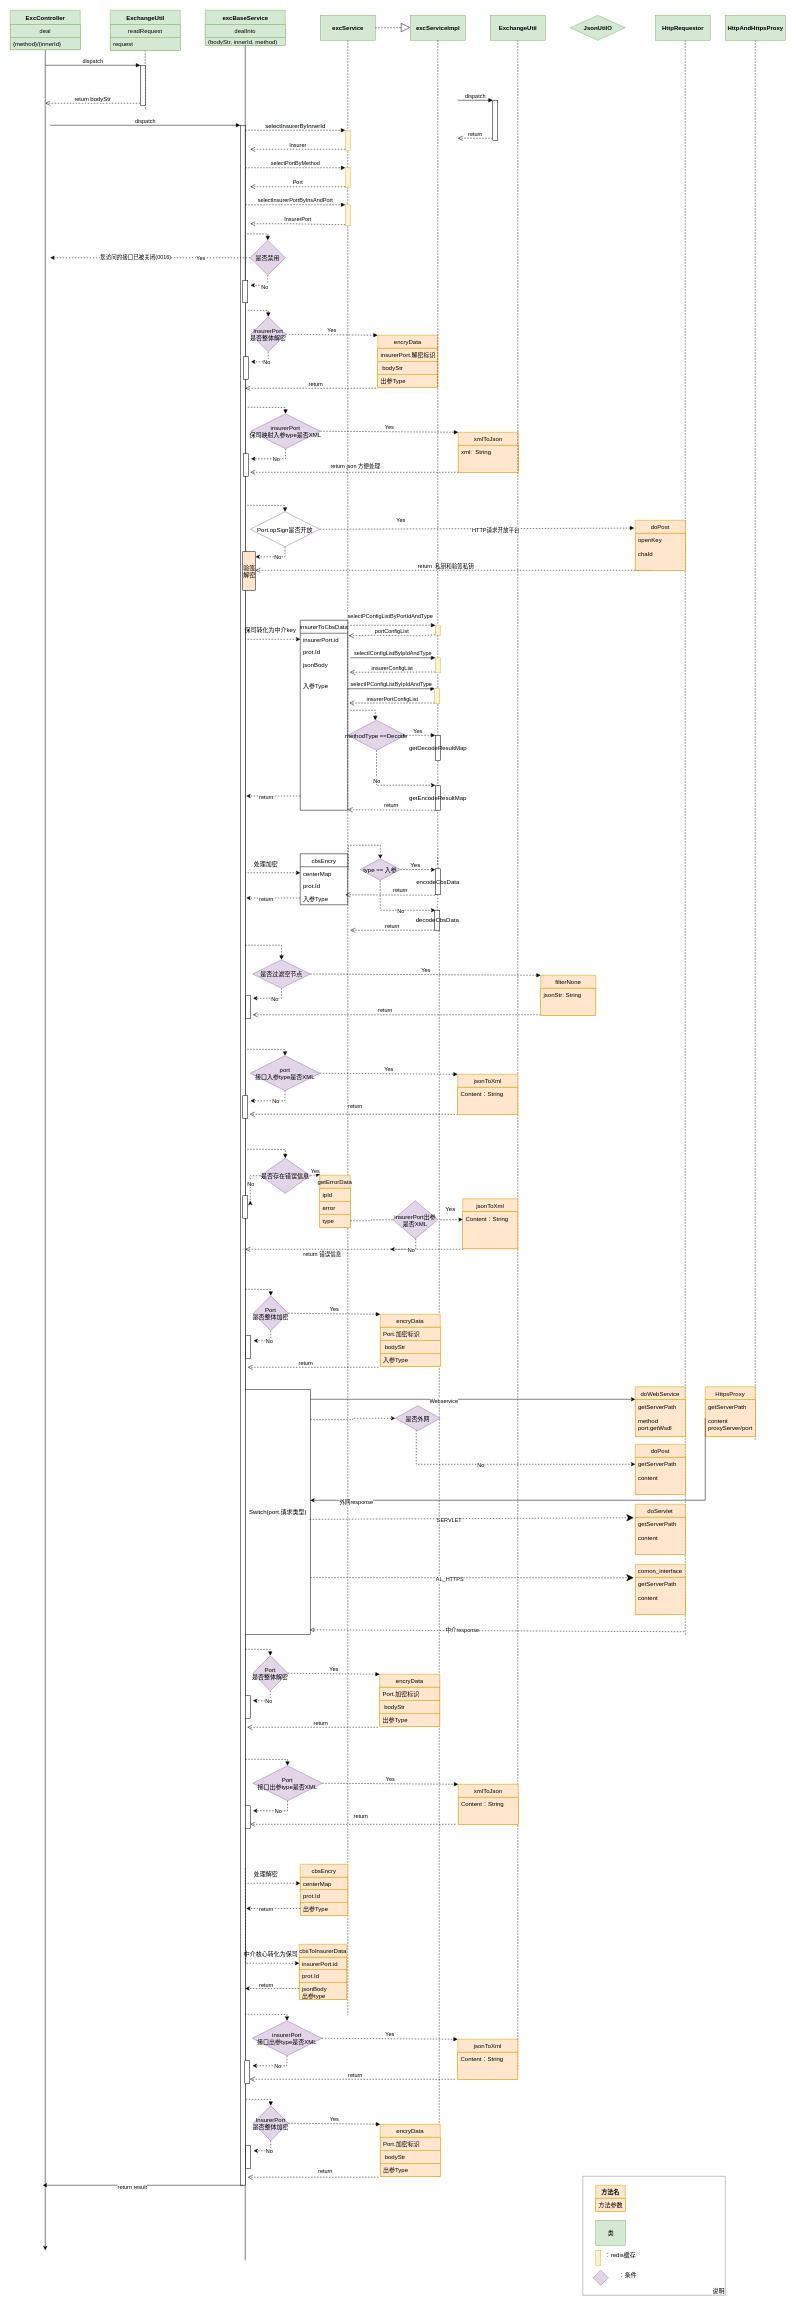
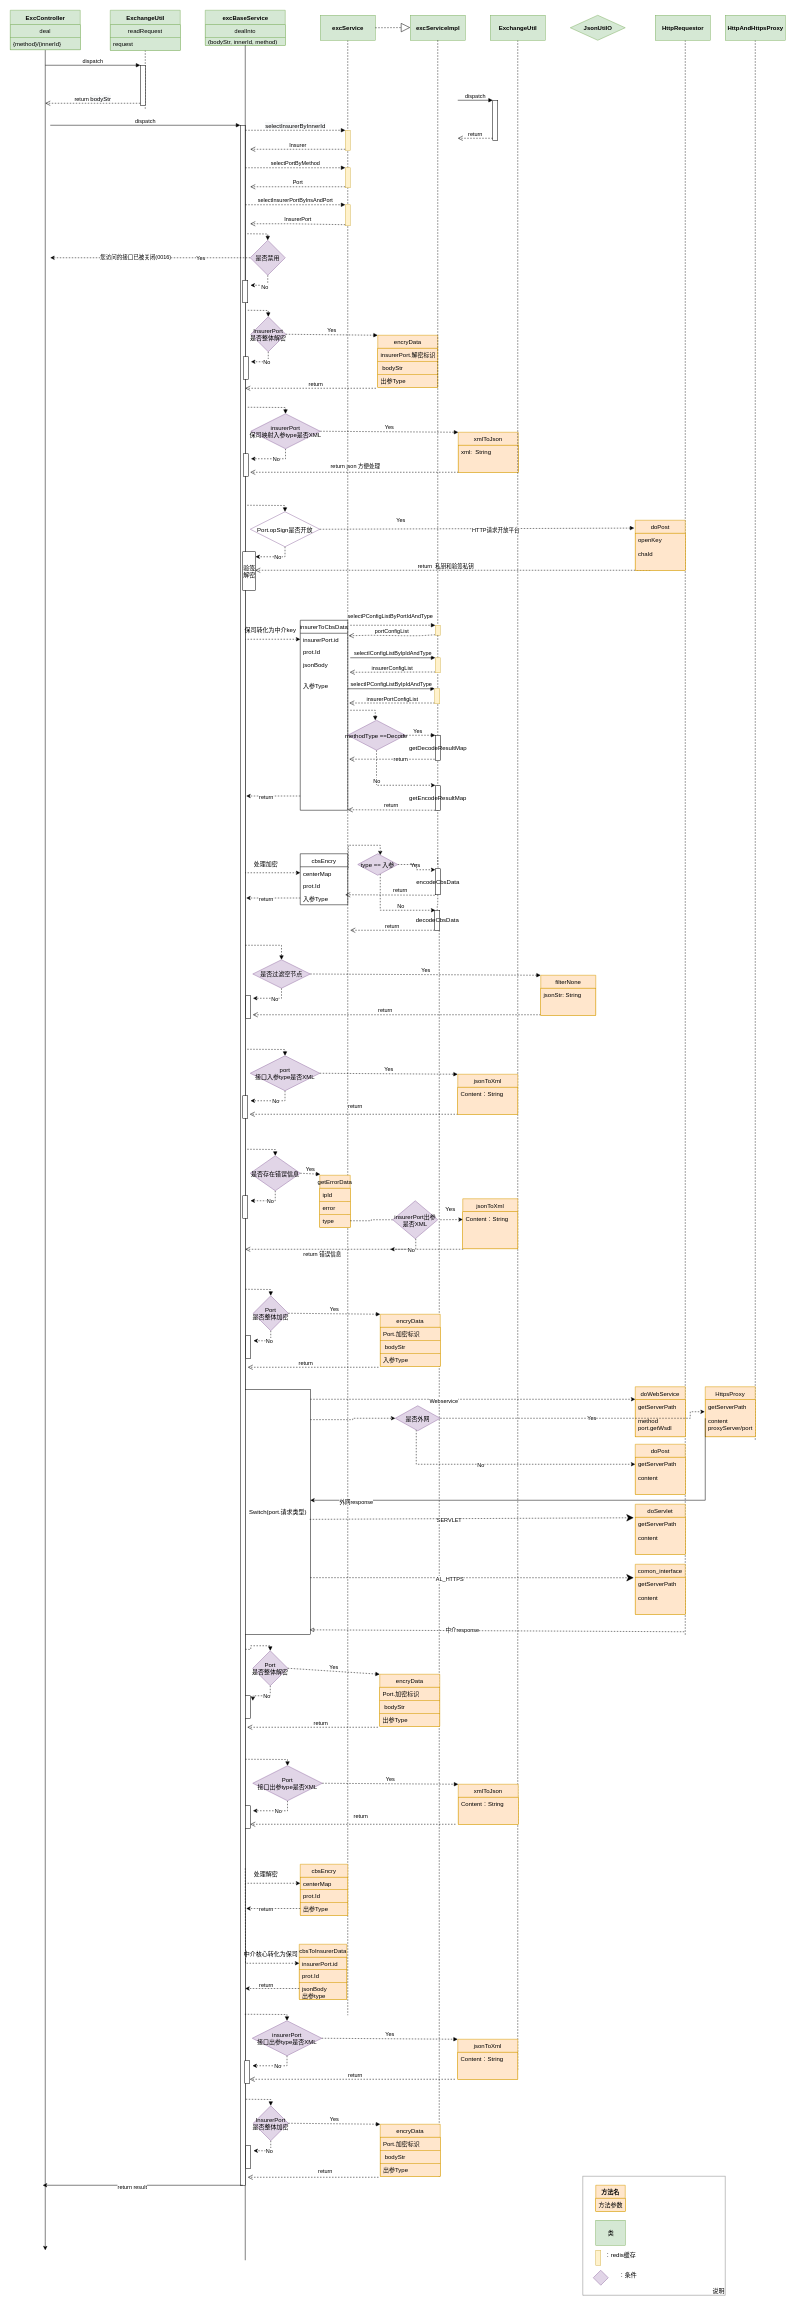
(249, 571) -> (249, 571)
none -> (401, 759)
(380, 870) -> (378, 865)
(285, 1176) -> (275, 1173)
(545, 1399) -> (545, 1399)
none -> (591, 1418)
(270, 1673) -> (270, 1668)
